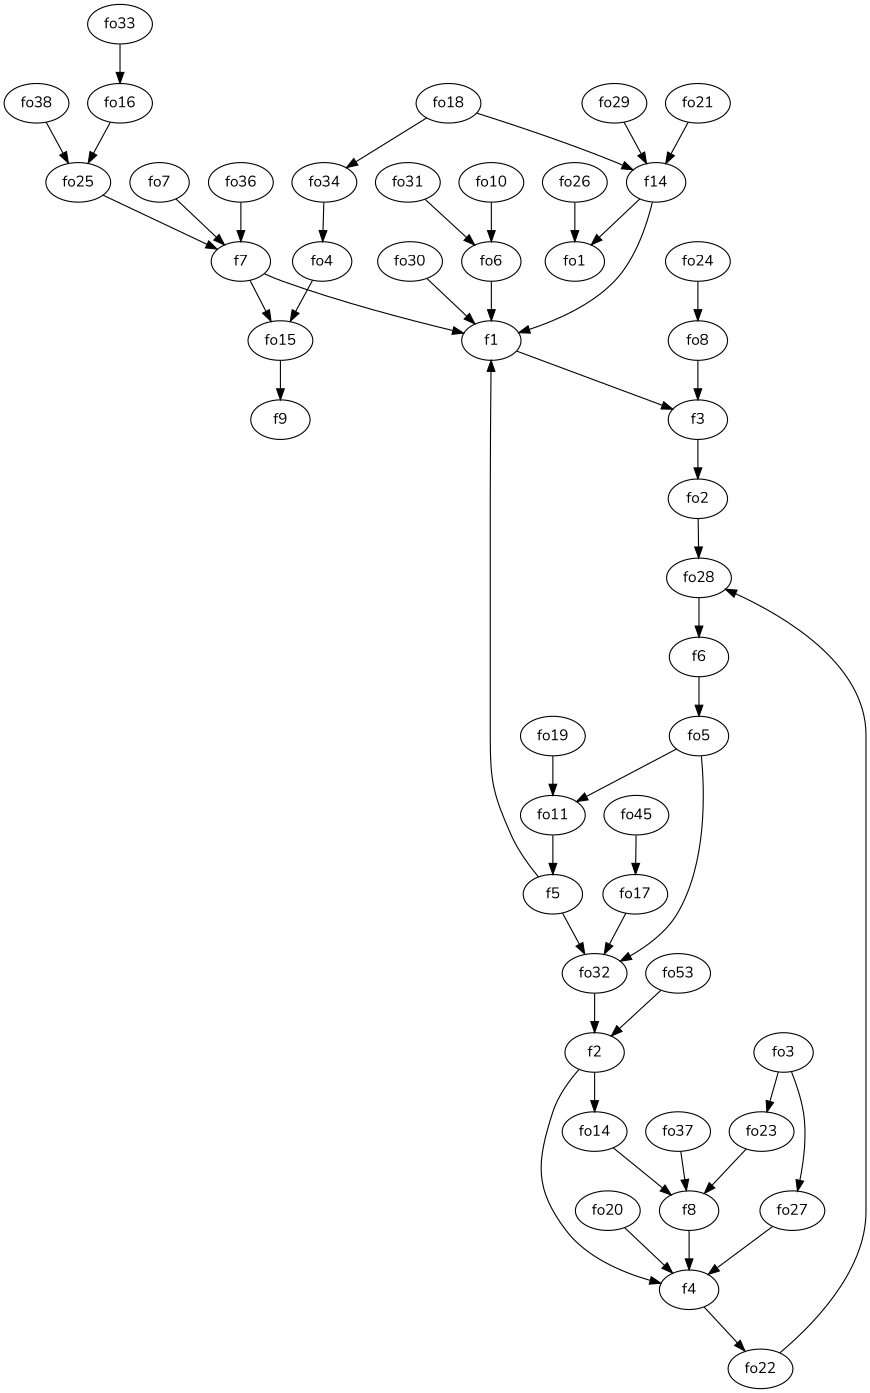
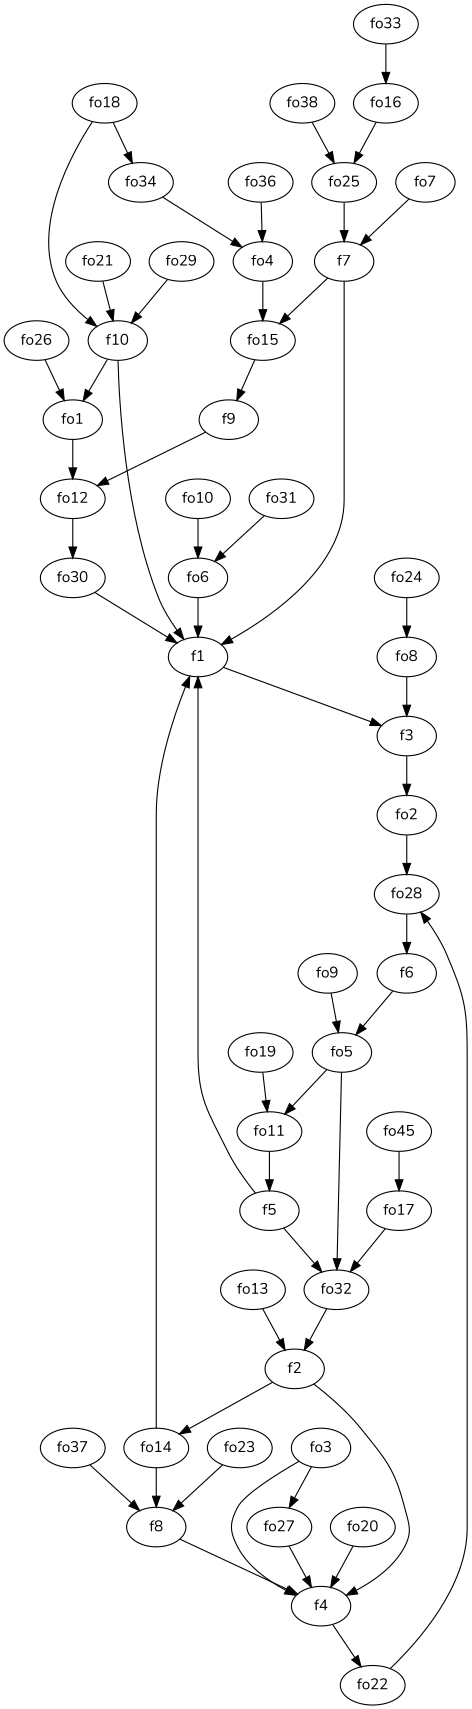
(656, 182) -> (118, 341)
(241, 217) -> (262, 217)
none -> (73, 499)
none -> (328, 973)
(678, 973) -> (253, 1290)
none -> (156, 1055)
(774, 1087) -> (232, 1521)
